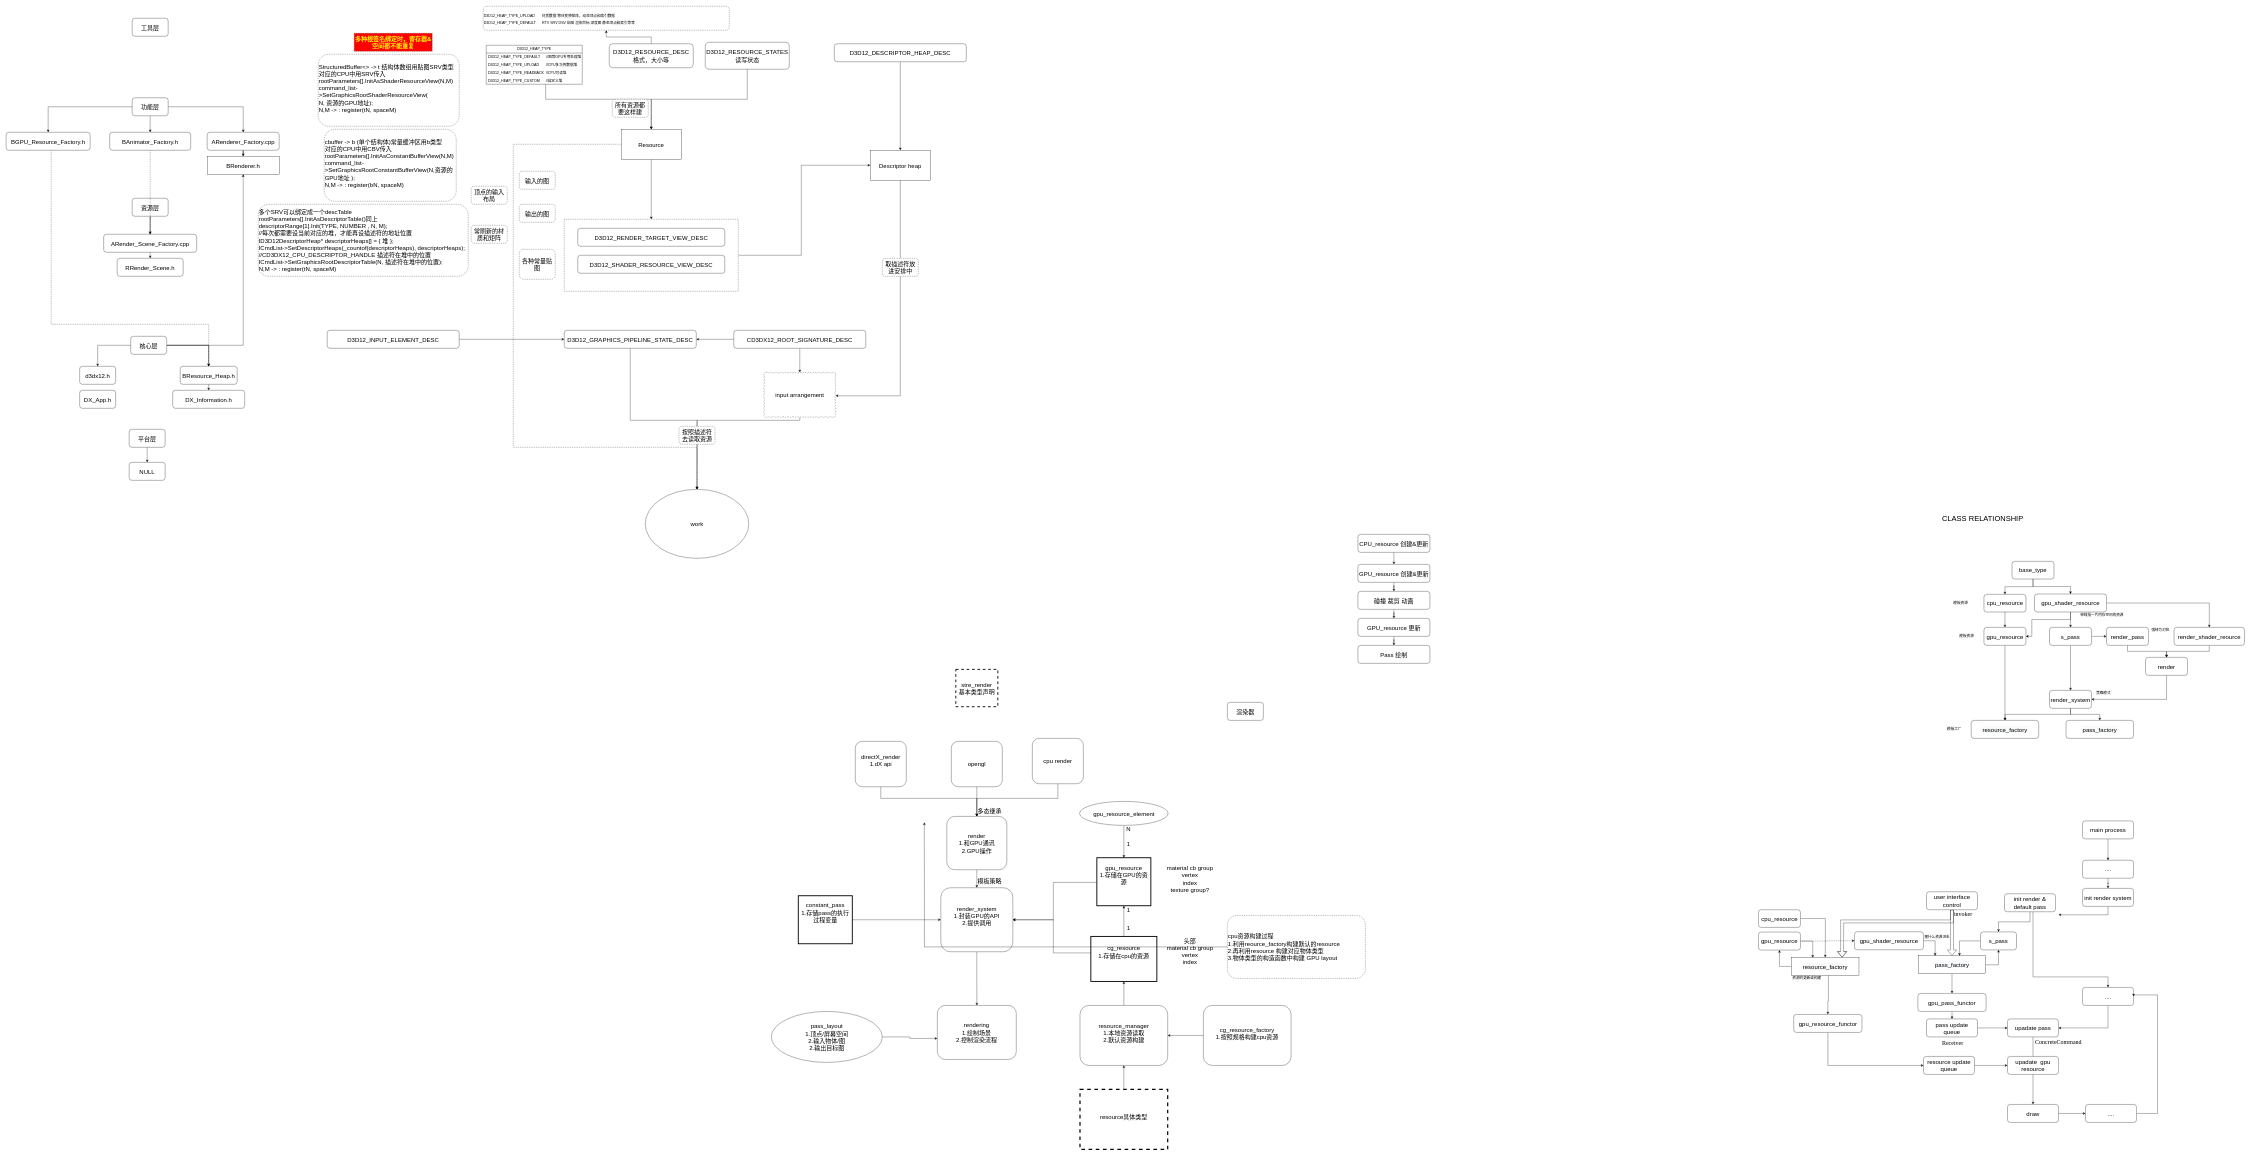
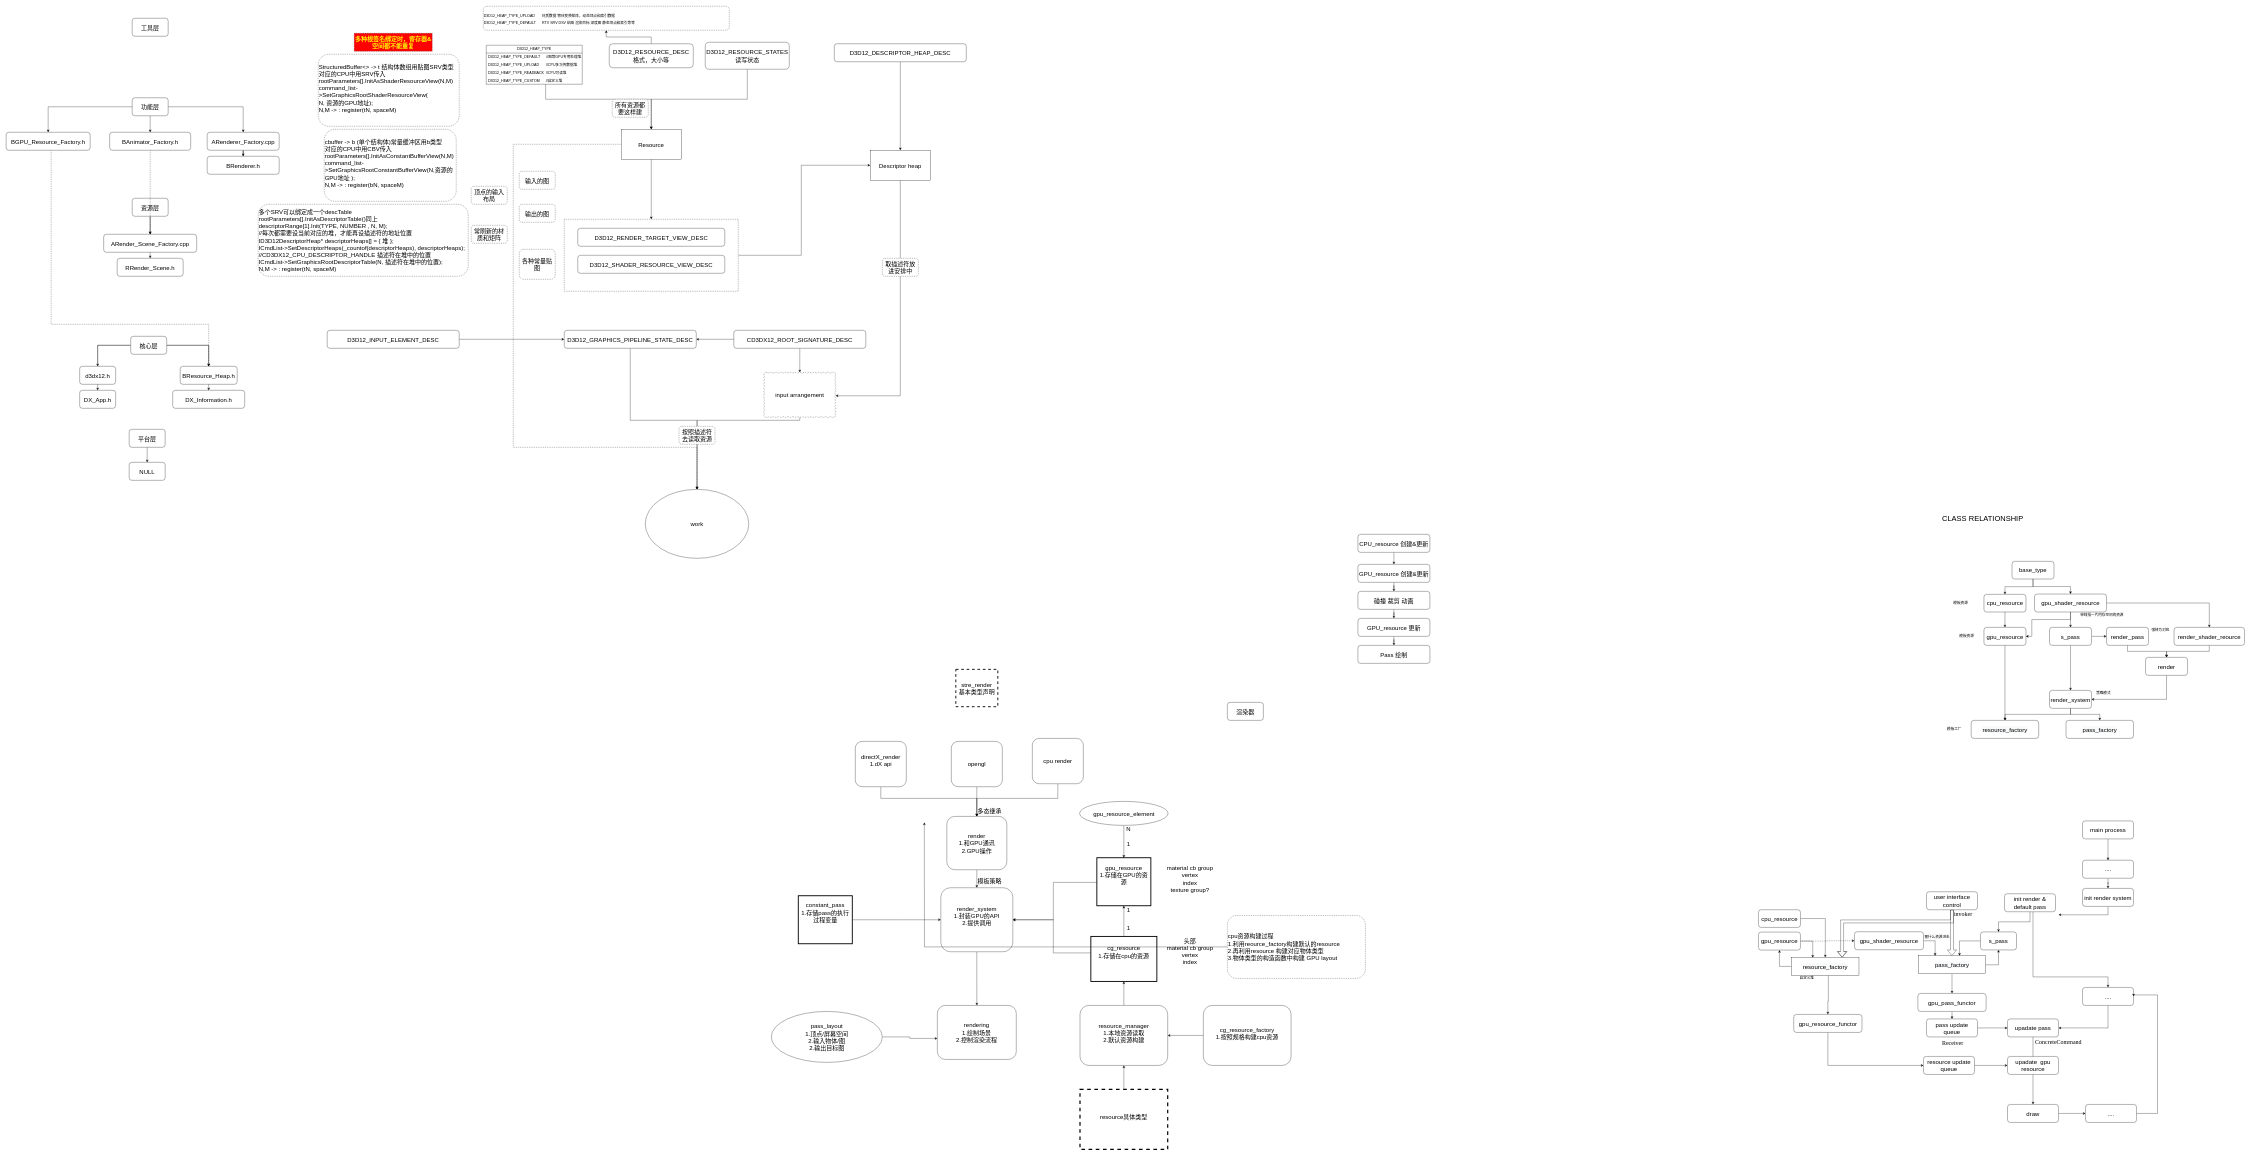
(243, 165) -> (243, 165)
(243, 177) -> (98, 387)
(1807, 978) -> (1807, 978)
